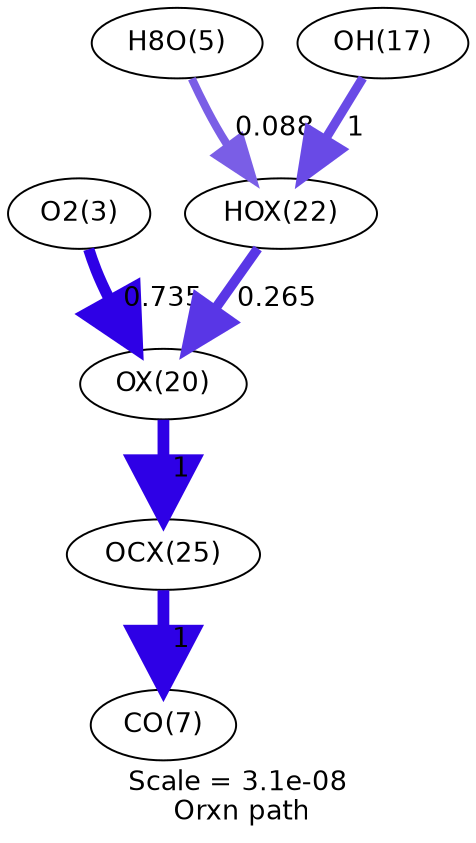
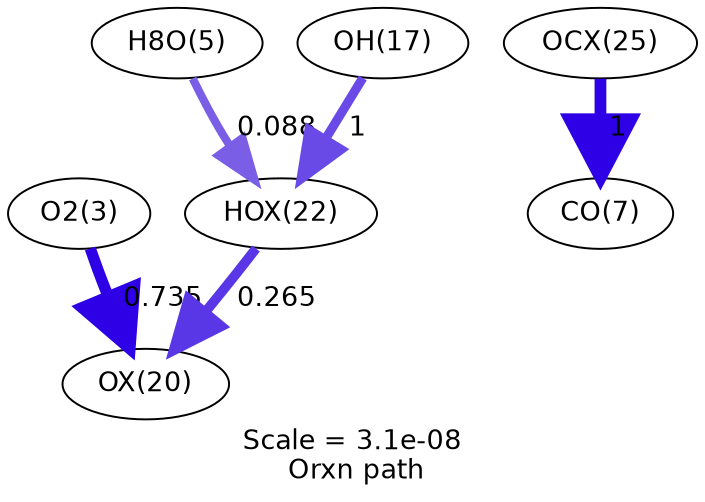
(163, 440) -> none
